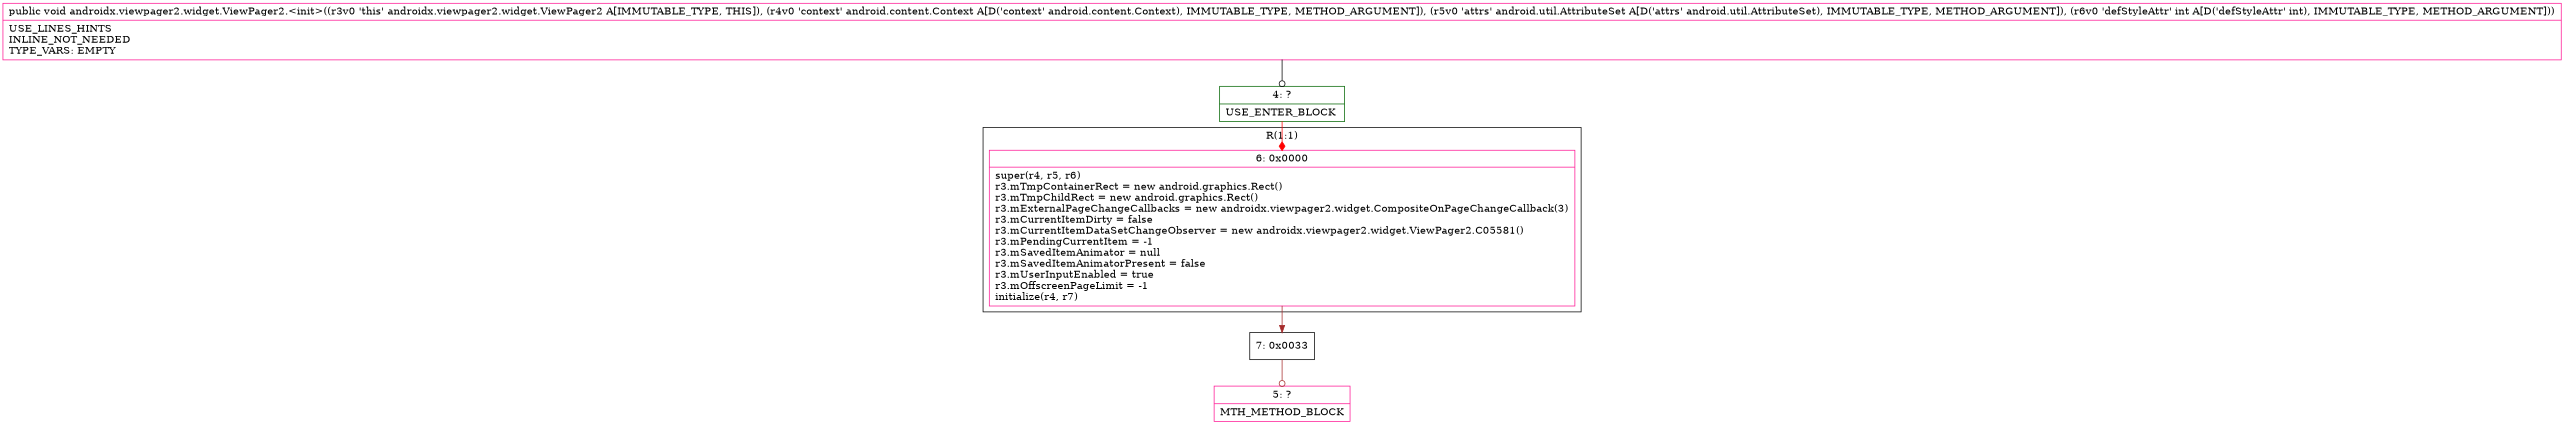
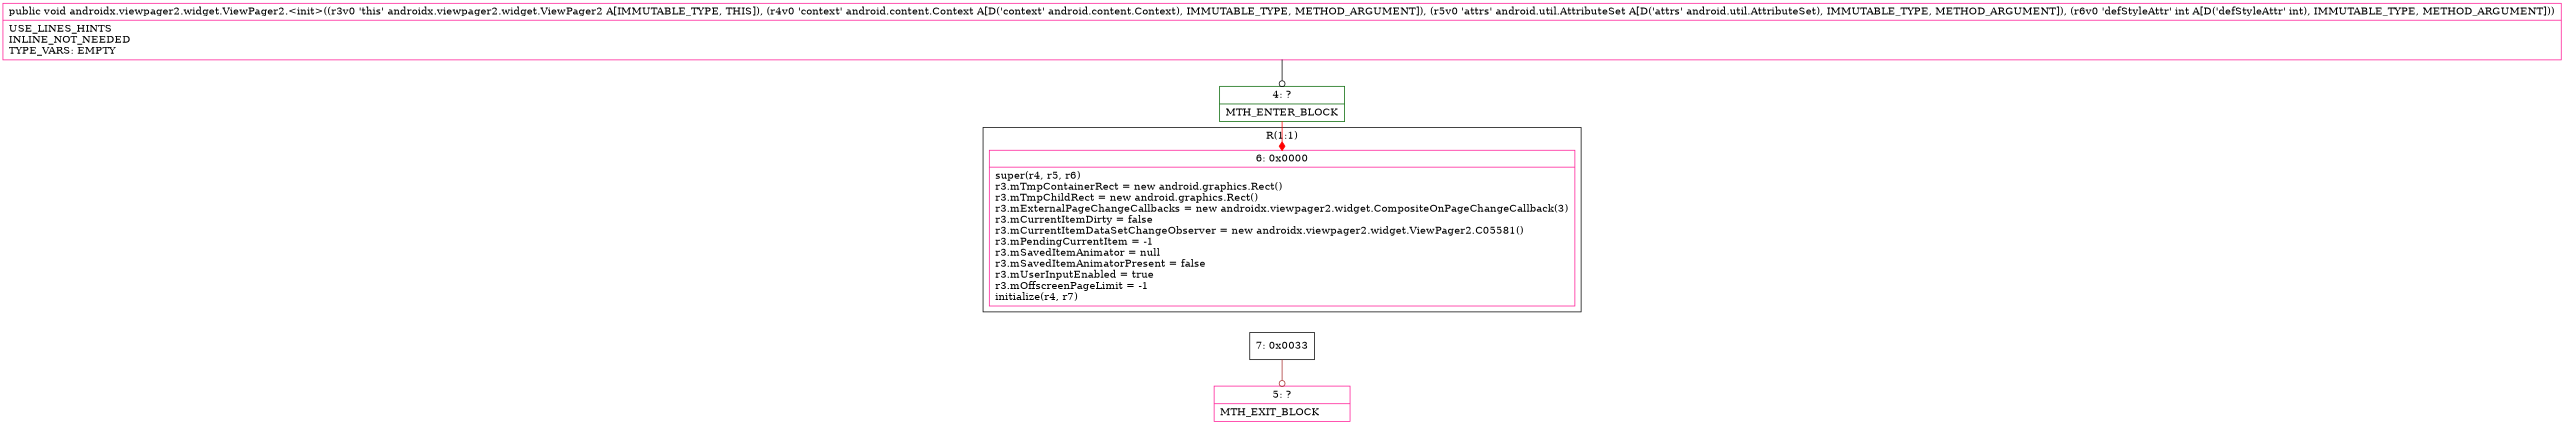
(1281, 112) -> (1282, 112)
(1282, 317) -> none
(1282, 412) -> (1270, 412)
